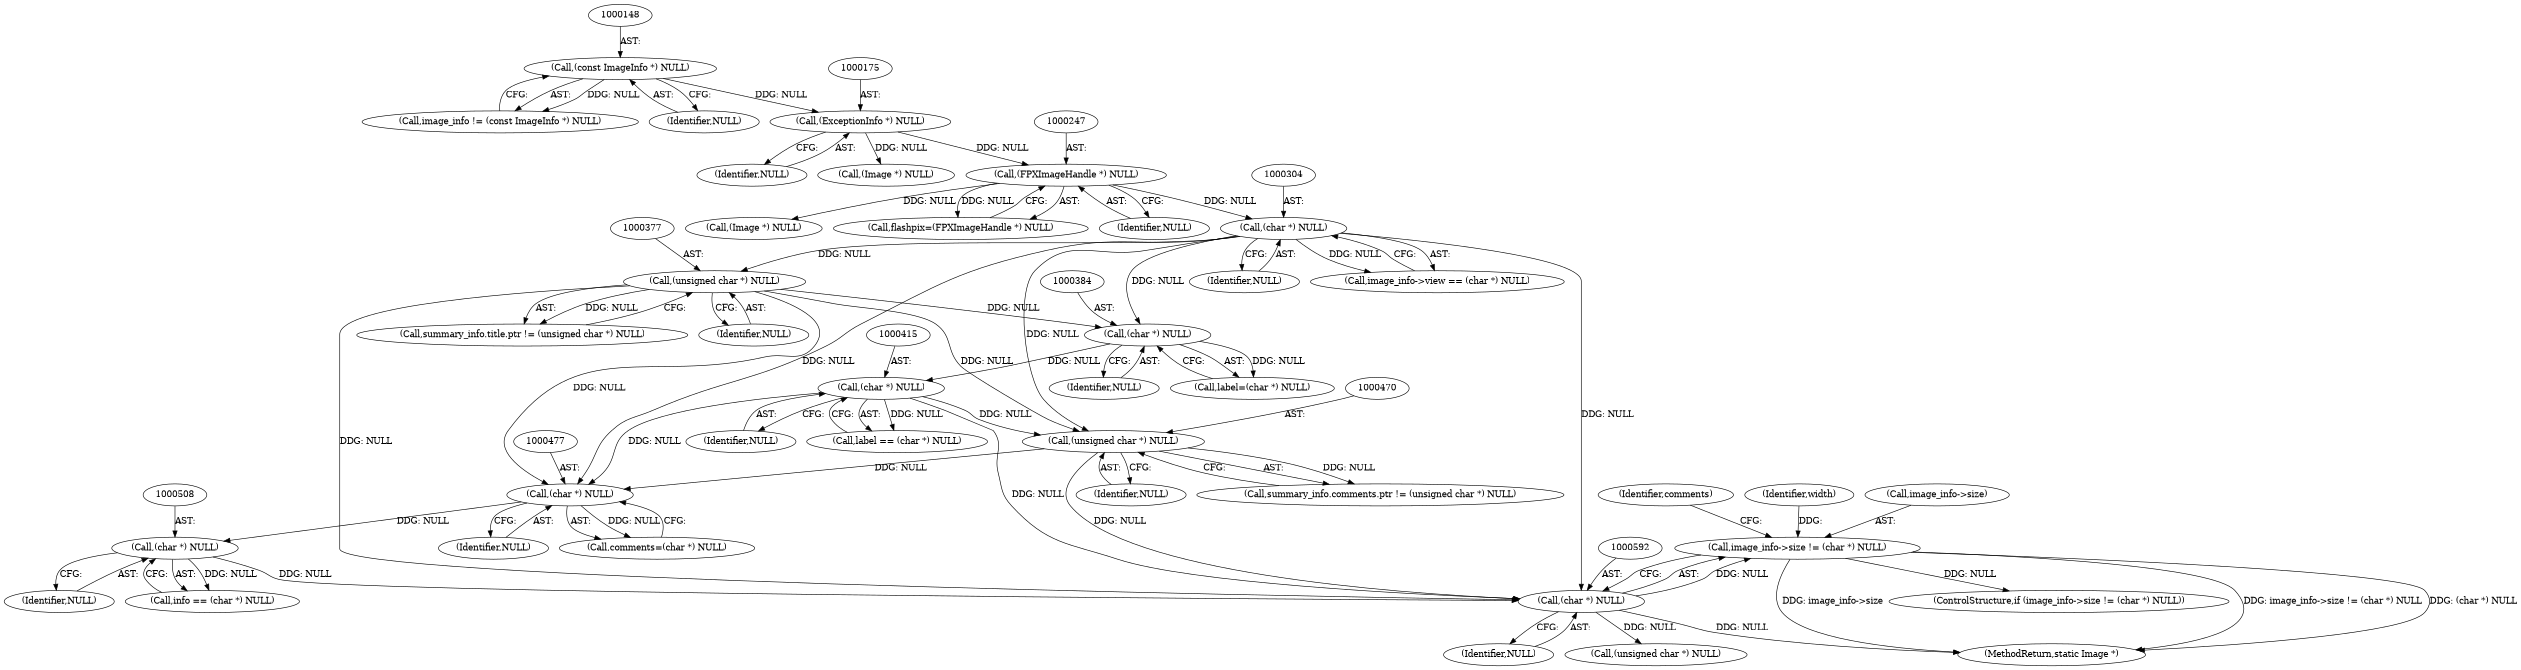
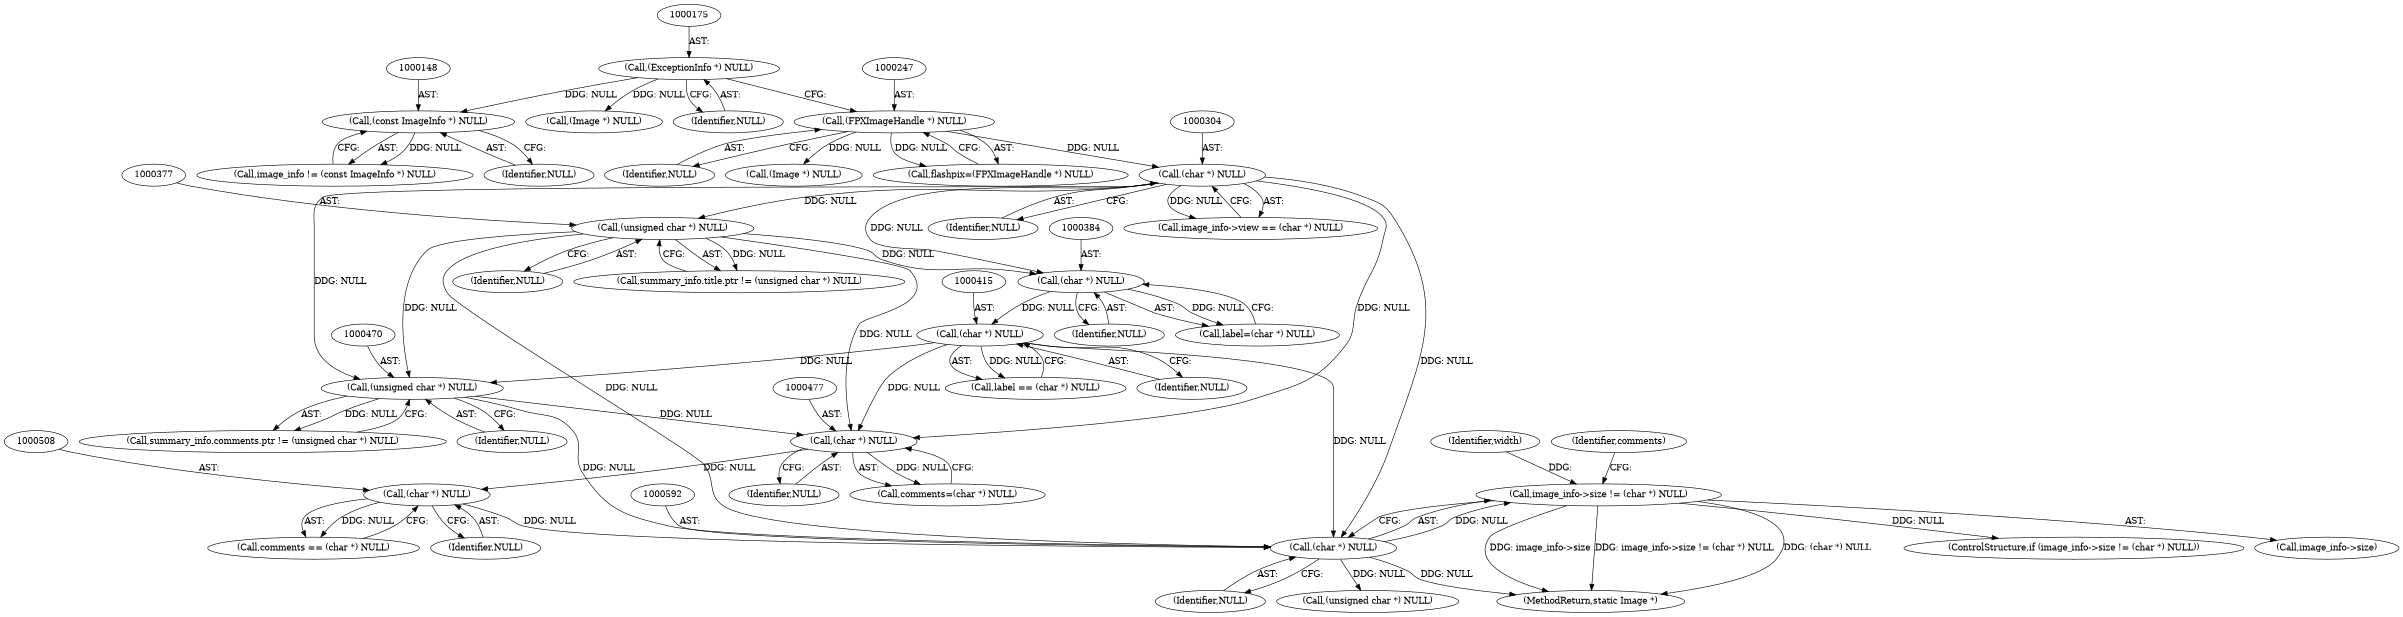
(738, 95) -> (552, 93)
(1002, 149) -> (817, 95)
(1871, 520) -> (1989, 516)
(212, 601) -> (314, 548)
